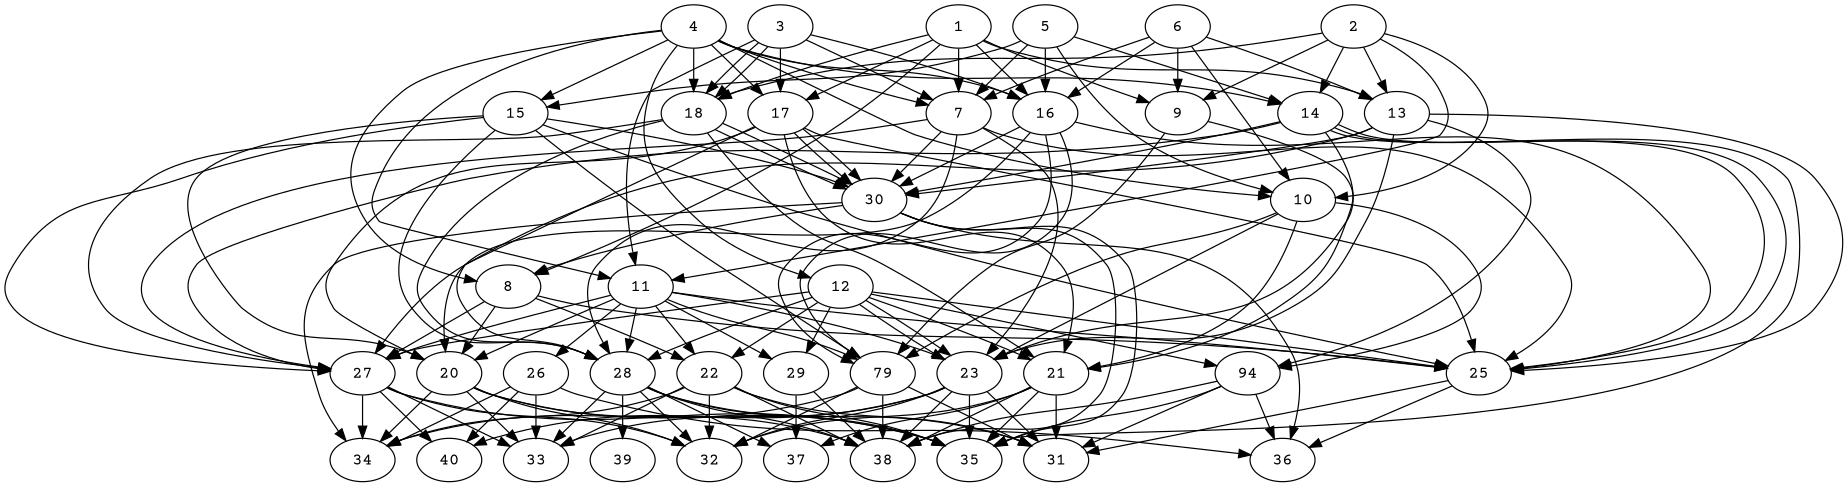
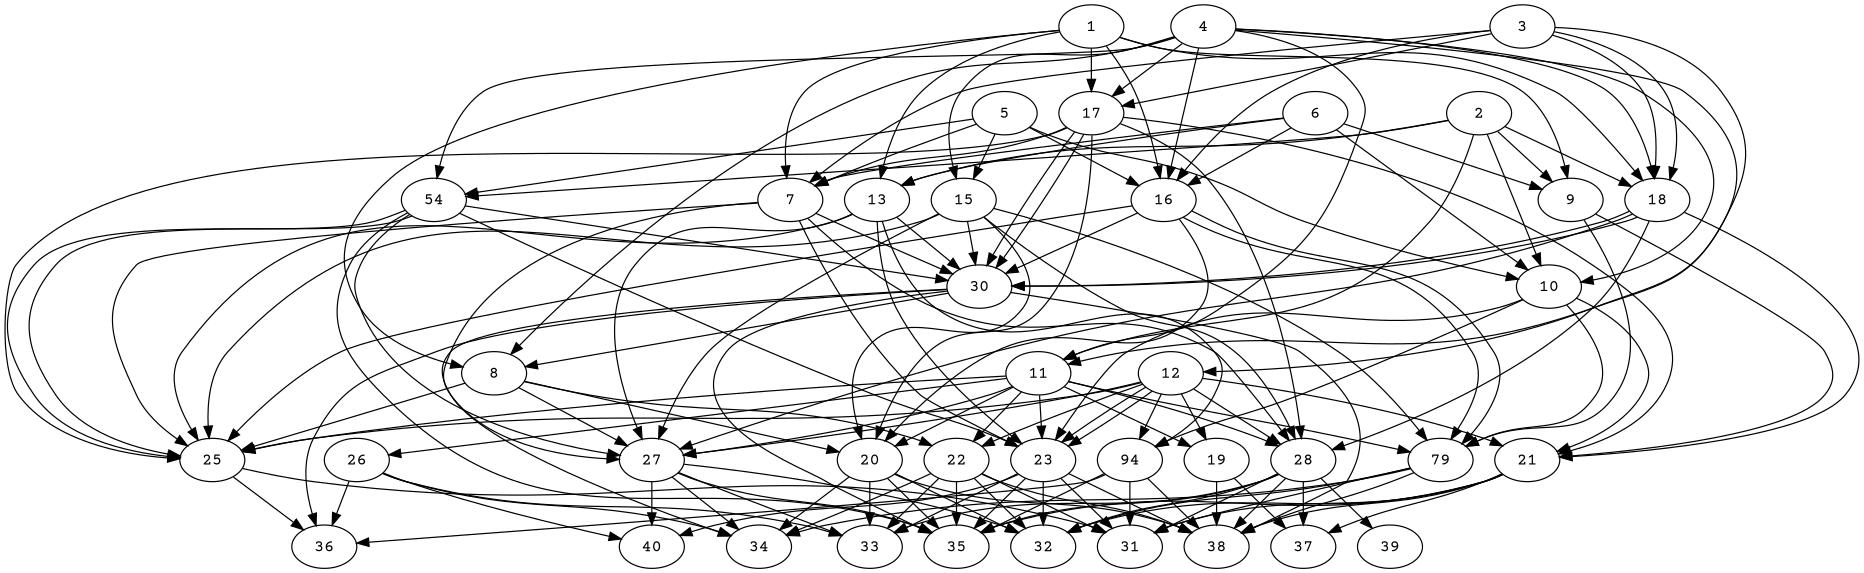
(856, 86) -> (947, 156)
(1310, 113) -> (434, 200)
(796, 373) -> (1217, 460)
